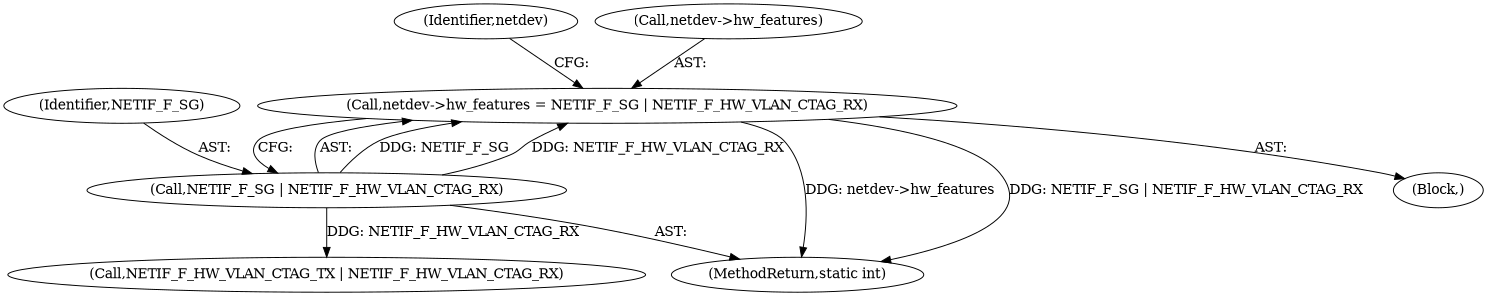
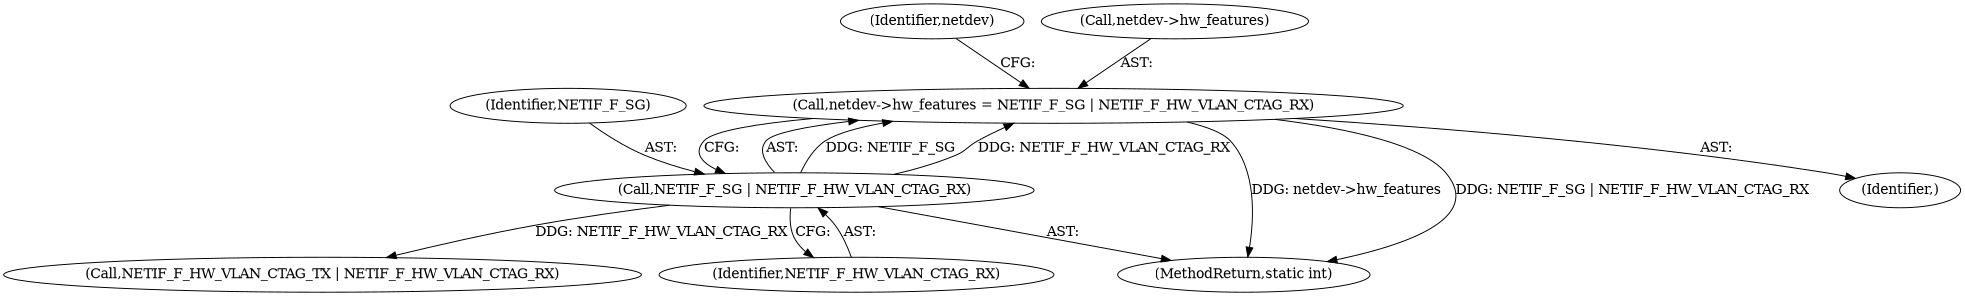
(1438, 190) -> (1900, 190)
none -> (856, 275)
